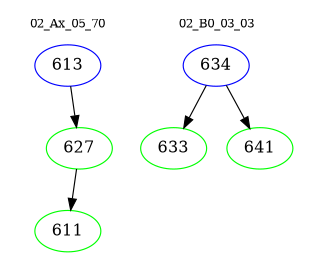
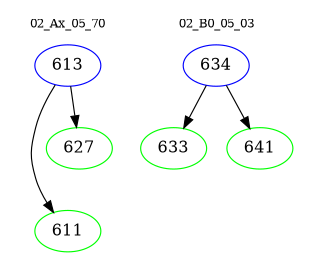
(217, 25) -> (217, 25)
(74, 184) -> (32, 143)
